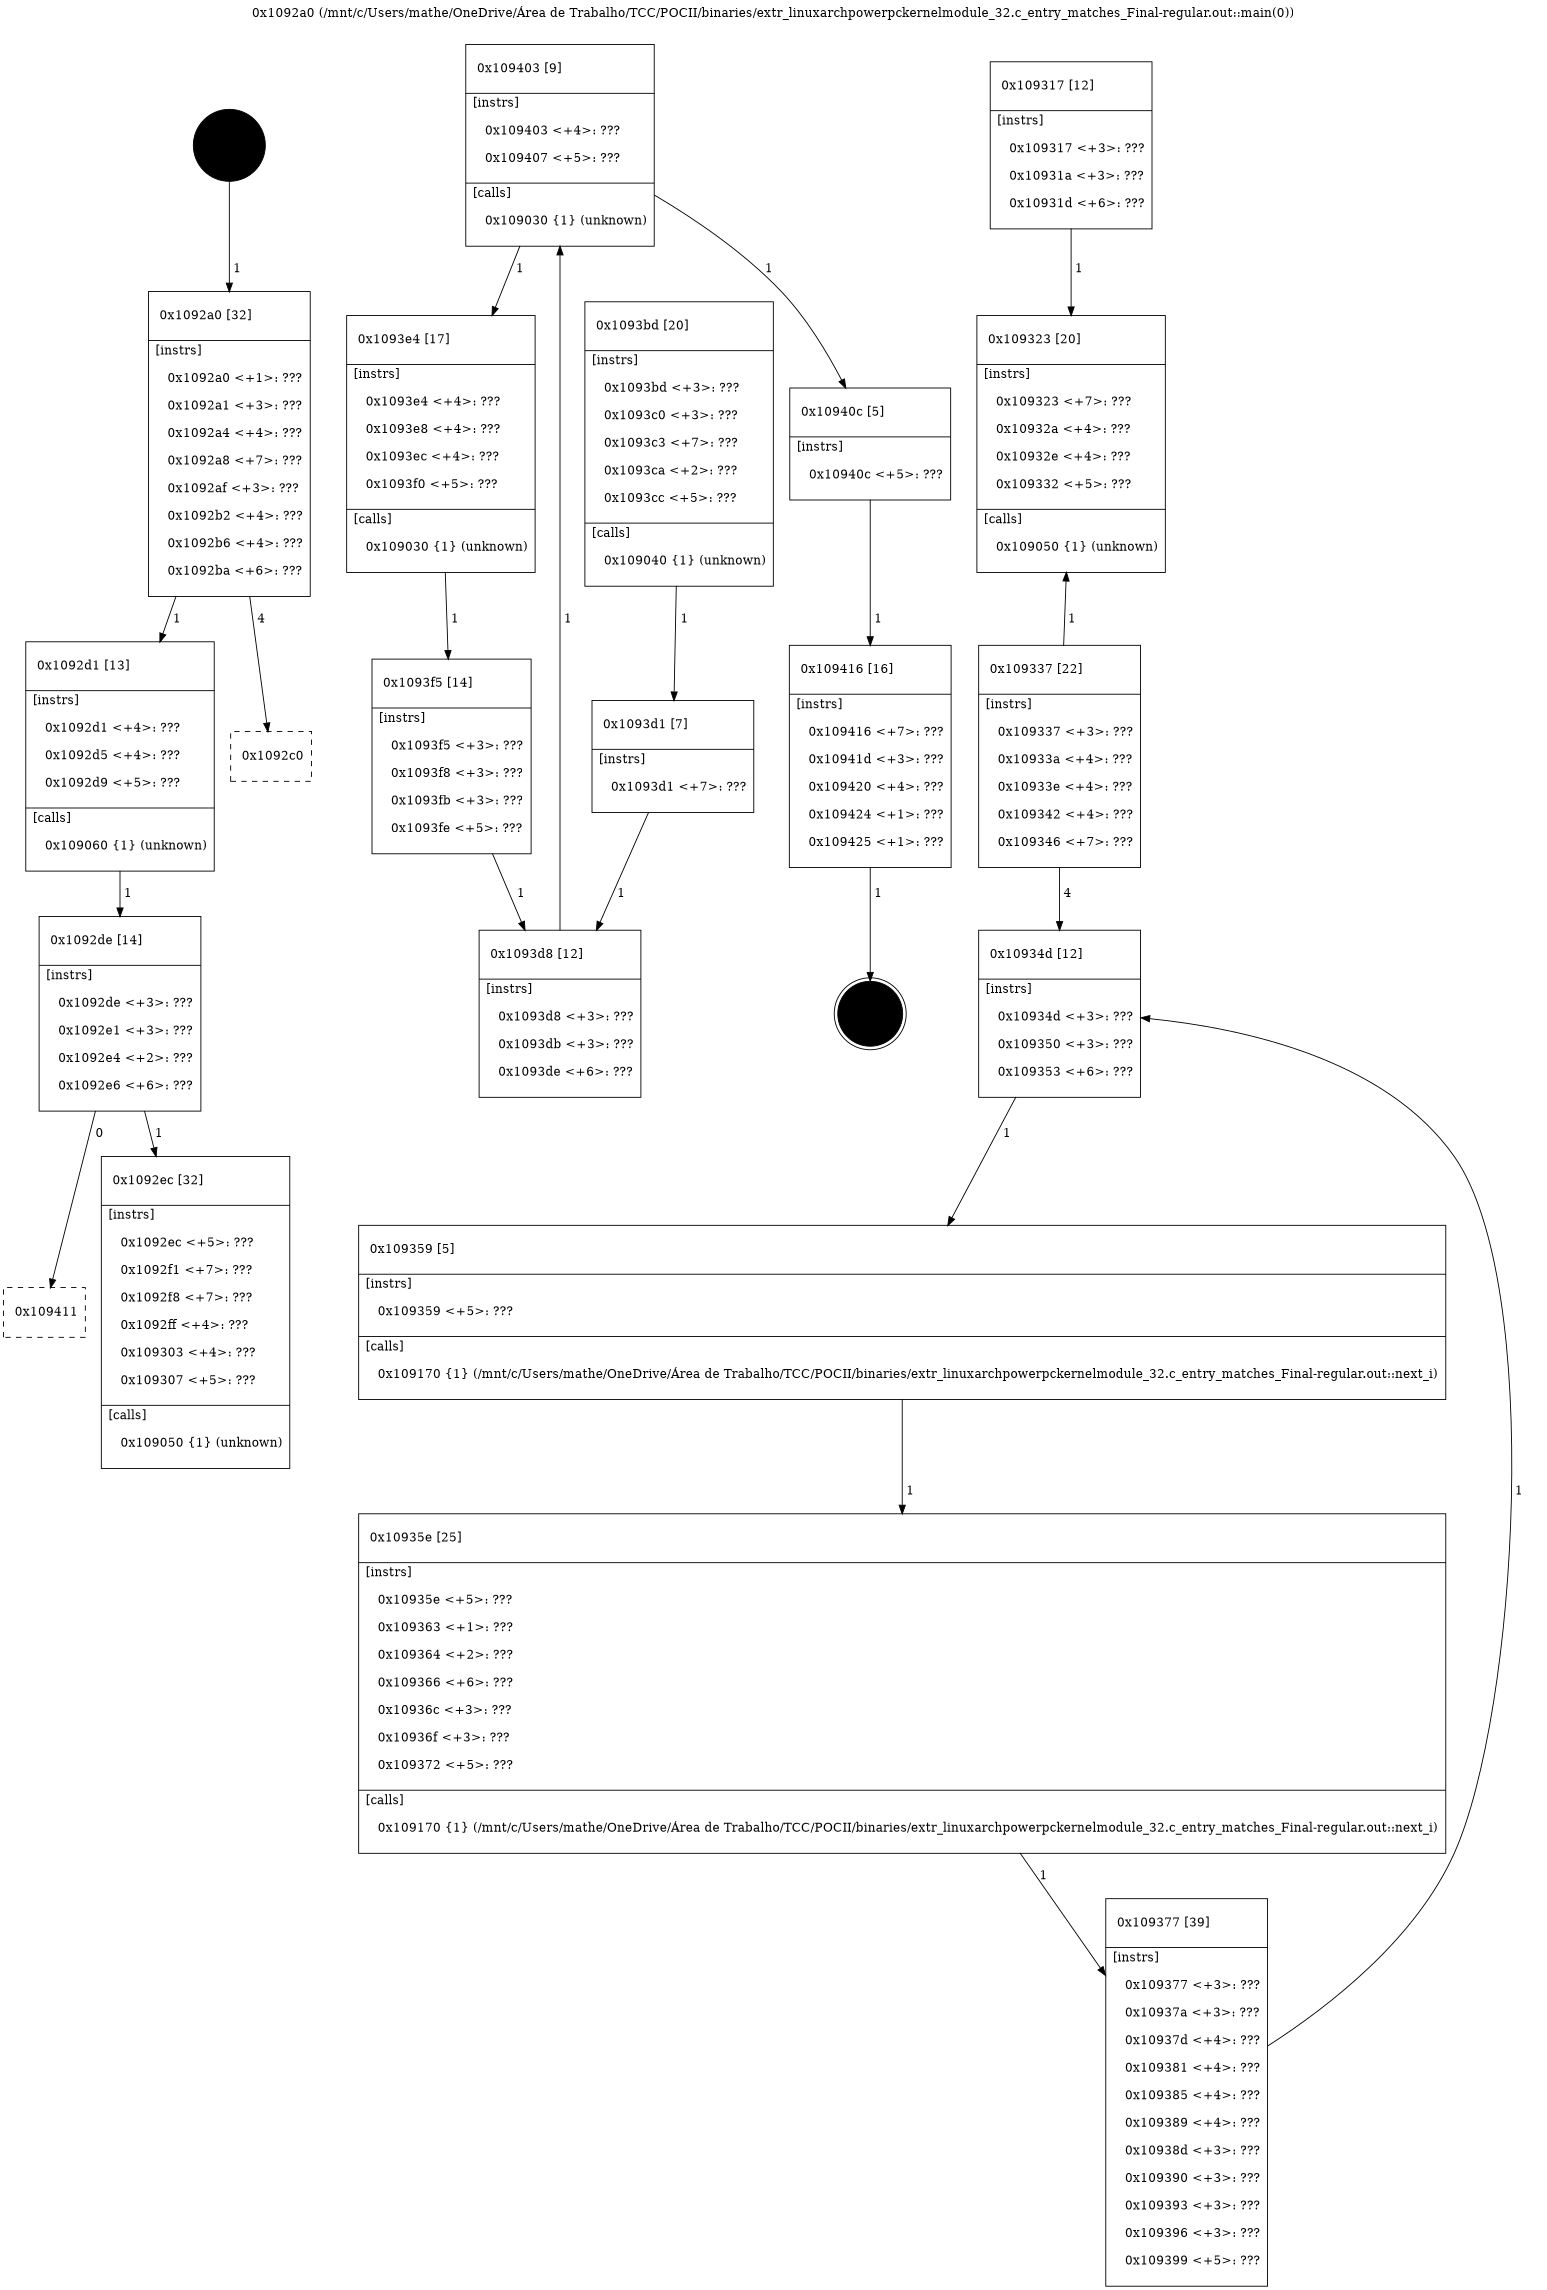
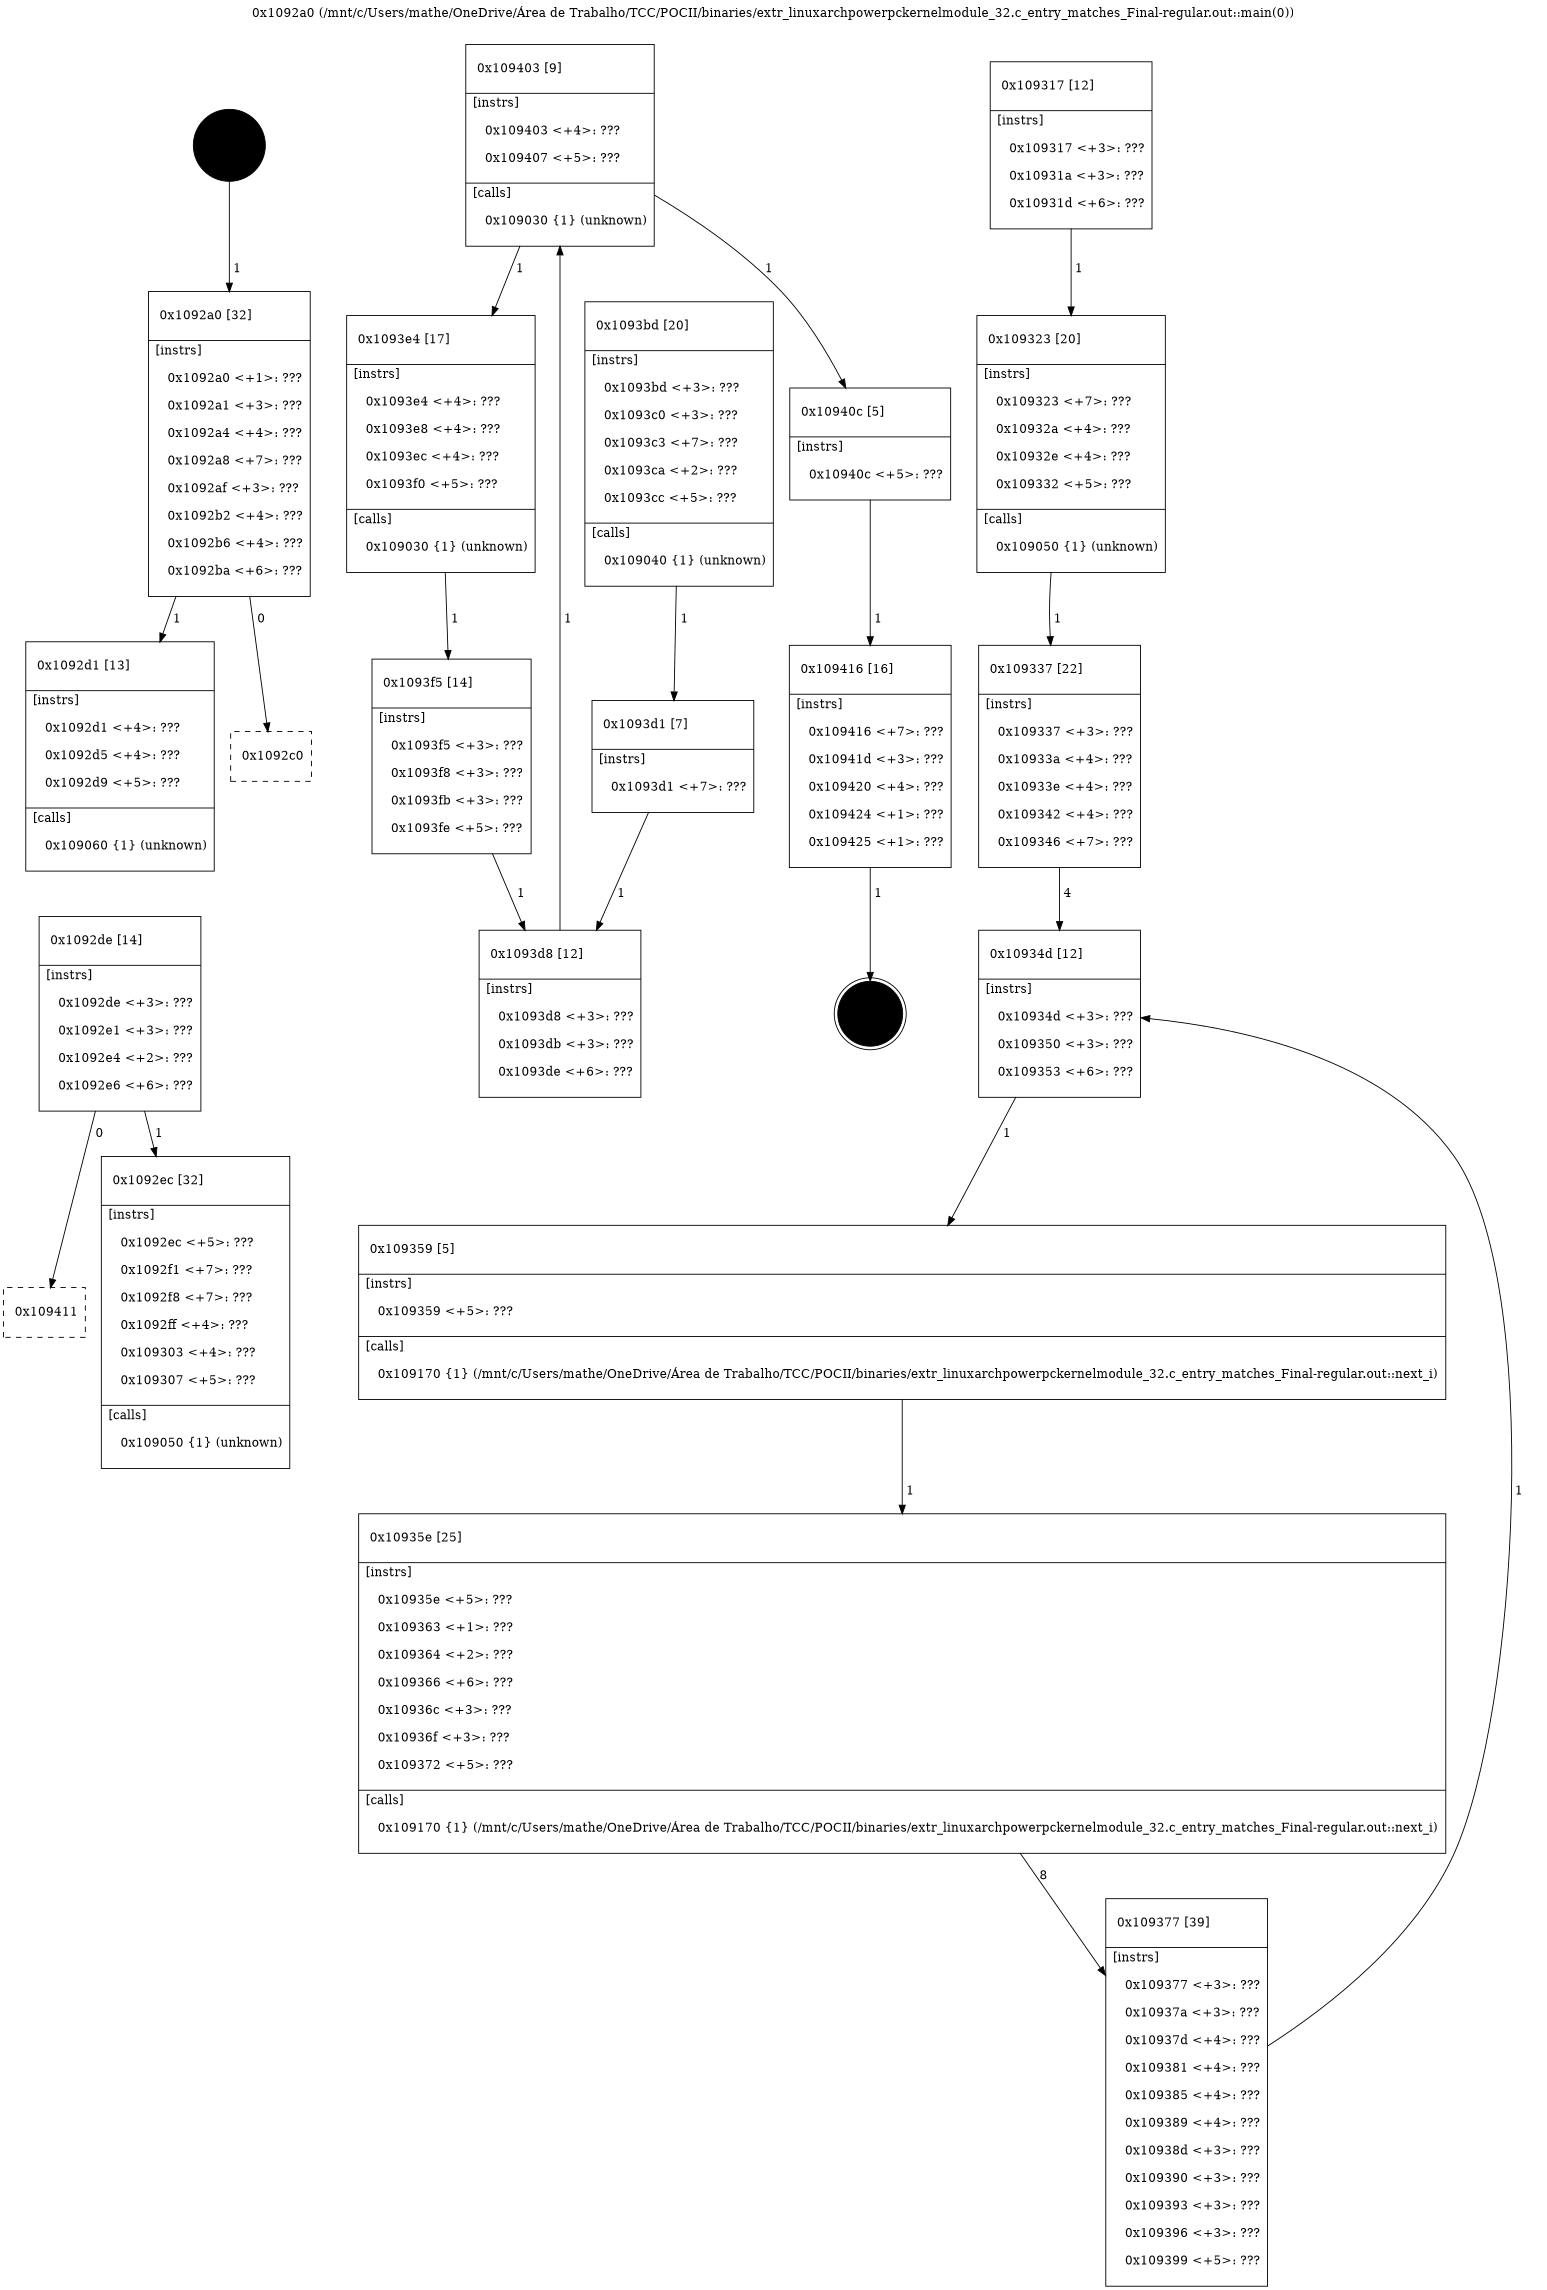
(1065, 613) -> (1050, 604)
(260, 619) -> (260, 619)
(120, 889) -> none
(1042, 1876) -> (1042, 1876)
